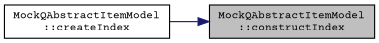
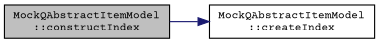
(184, 22) -> (184, 22)
